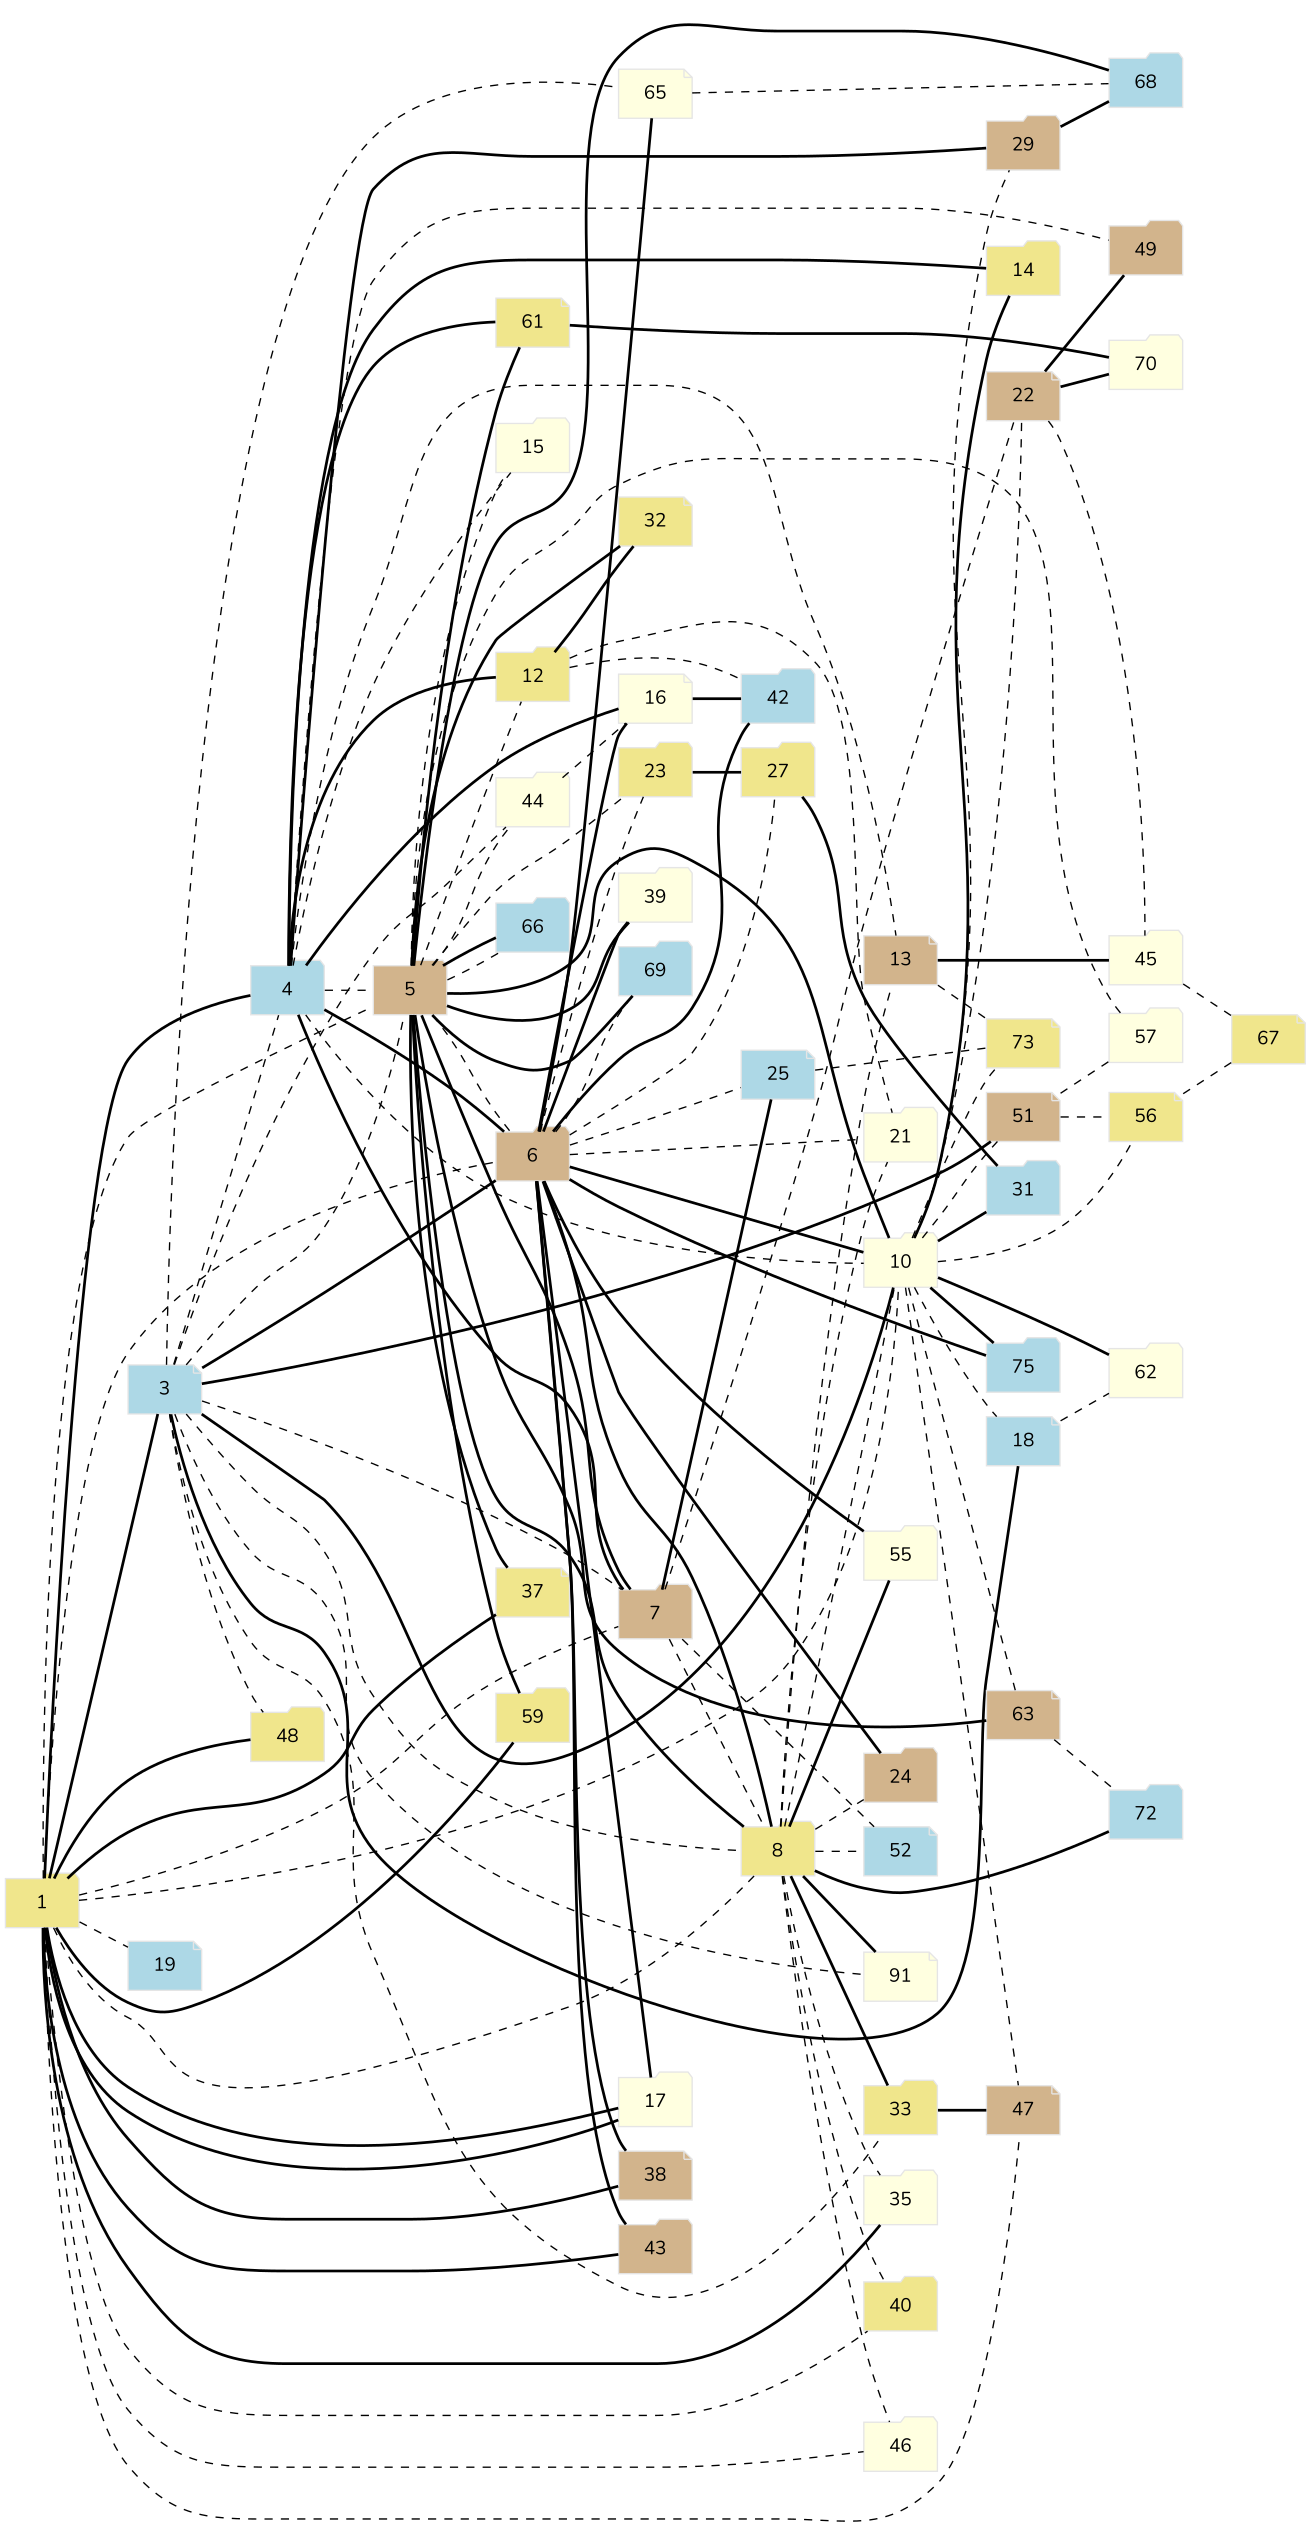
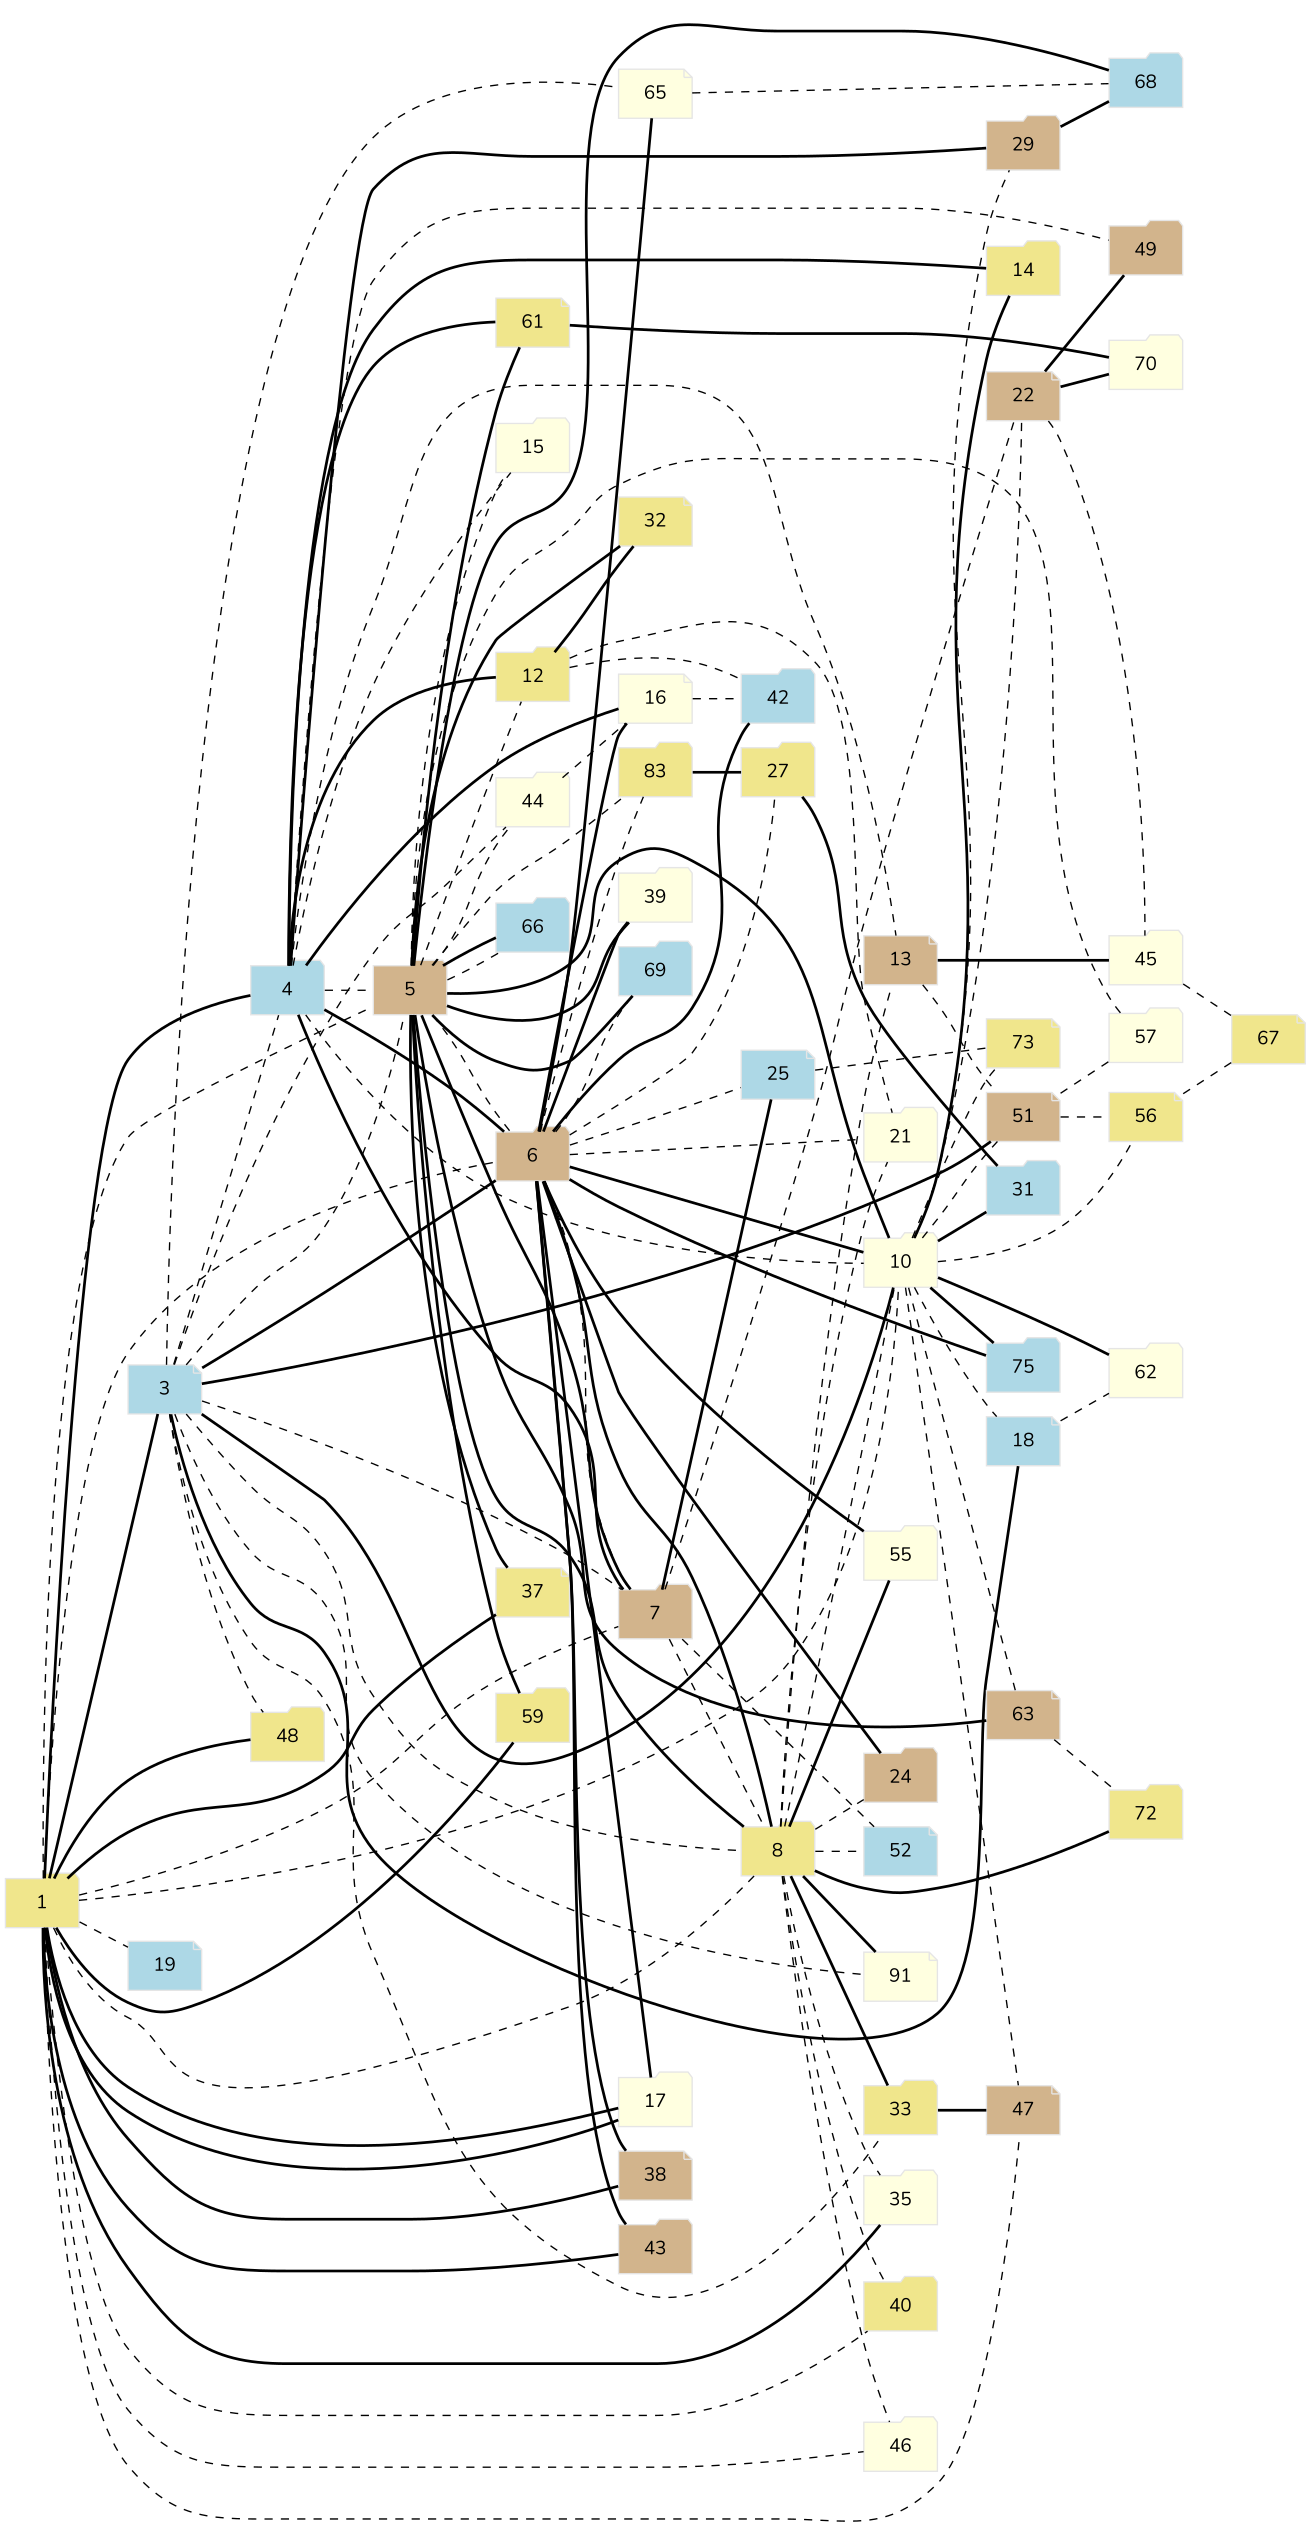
(717, 699) -> (717, 699)
(655, 772) -> (655, 772)
(955, 997) -> (951, 1025)
none -> (586, 1387)
(1146, 1815) -> (1146, 1815)
